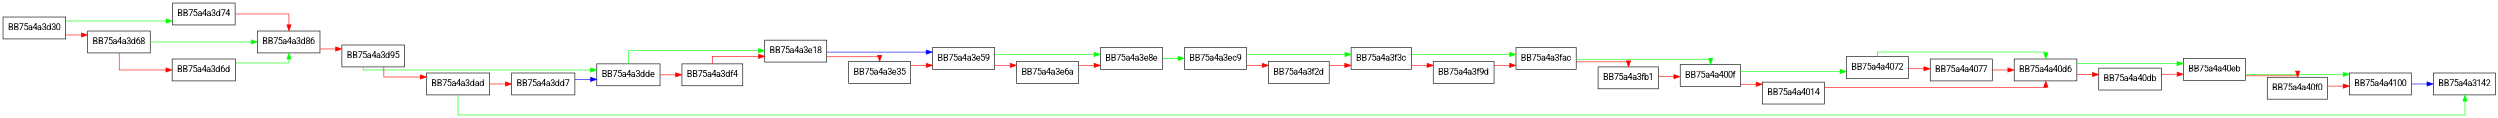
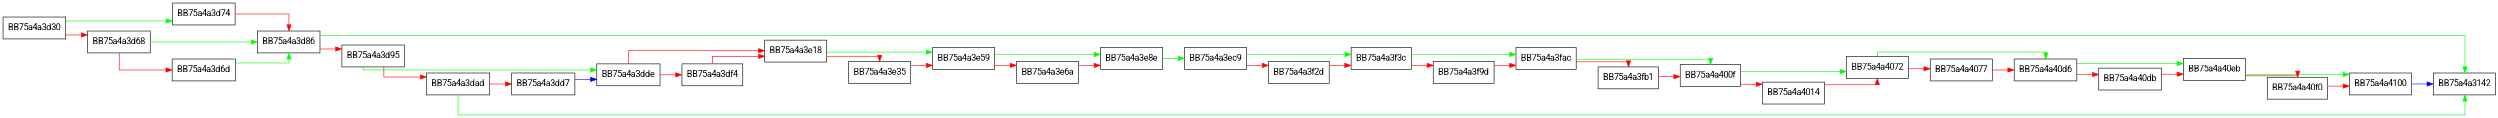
none -> (1408, 36)
(687, 51) -> (687, 51)
(877, 52) -> (877, 52)
(1936, 87) -> (1851, 85)
